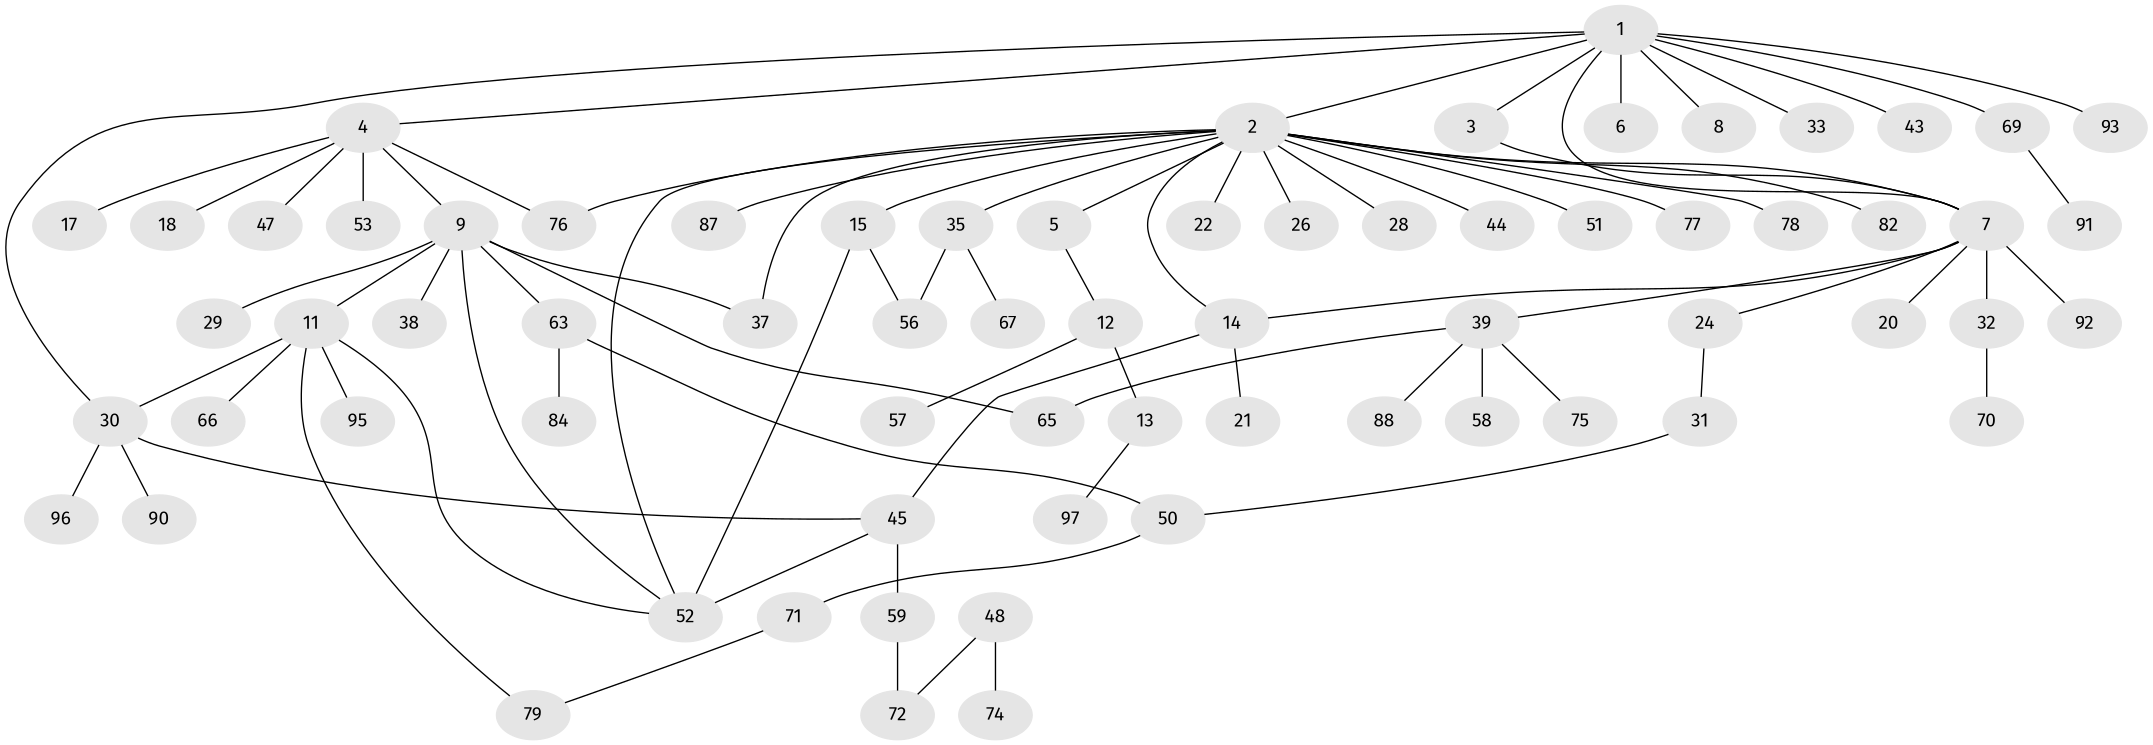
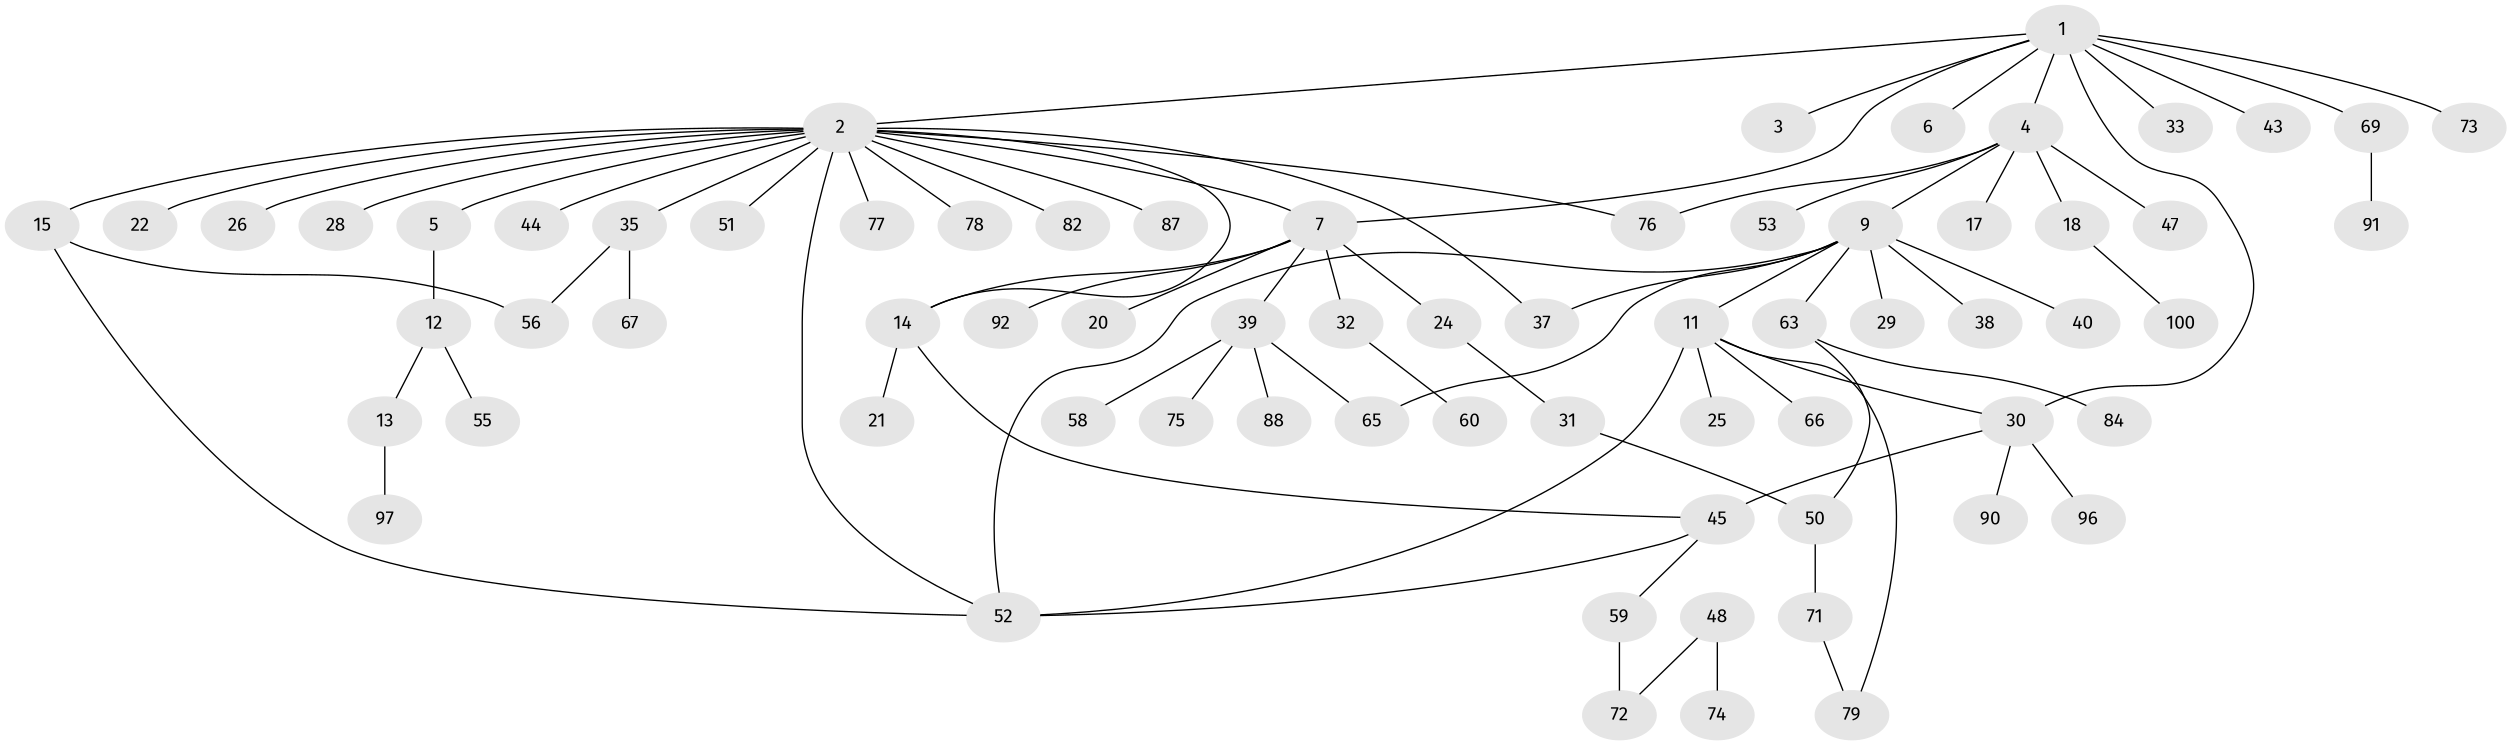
(1719, 128) -> none
(2110, 128) -> (2469, 128)
(1730, 175) -> none
none -> (2083, 324)
none -> (2181, 324)
(358, 422) -> (1717, 422)
(898, 422) -> (483, 422)
(1987, 422) -> (1470, 422)
